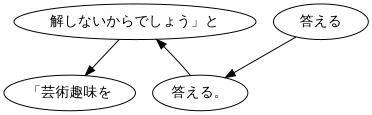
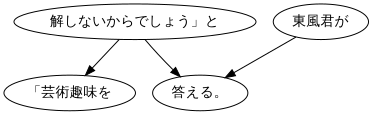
(321, 22) -> (321, 22)
(177, 61) -> (159, 55)
